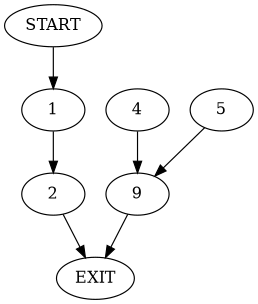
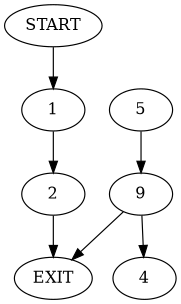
(138, 146) -> (143, 230)
